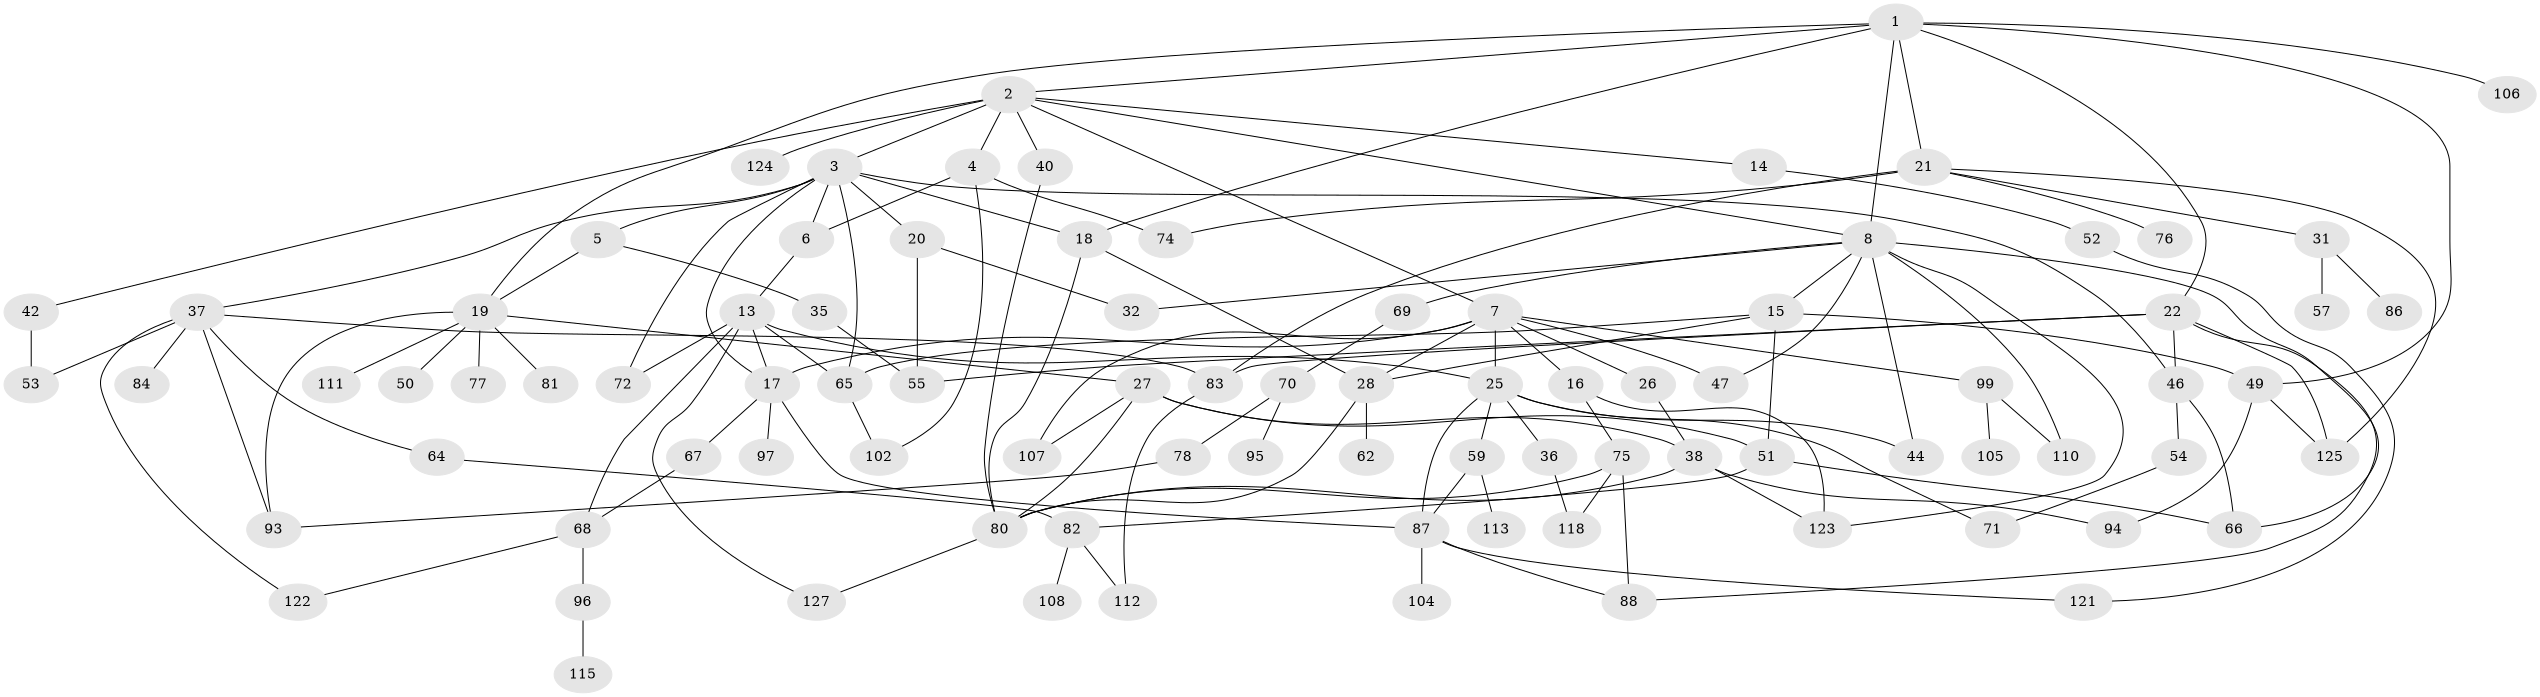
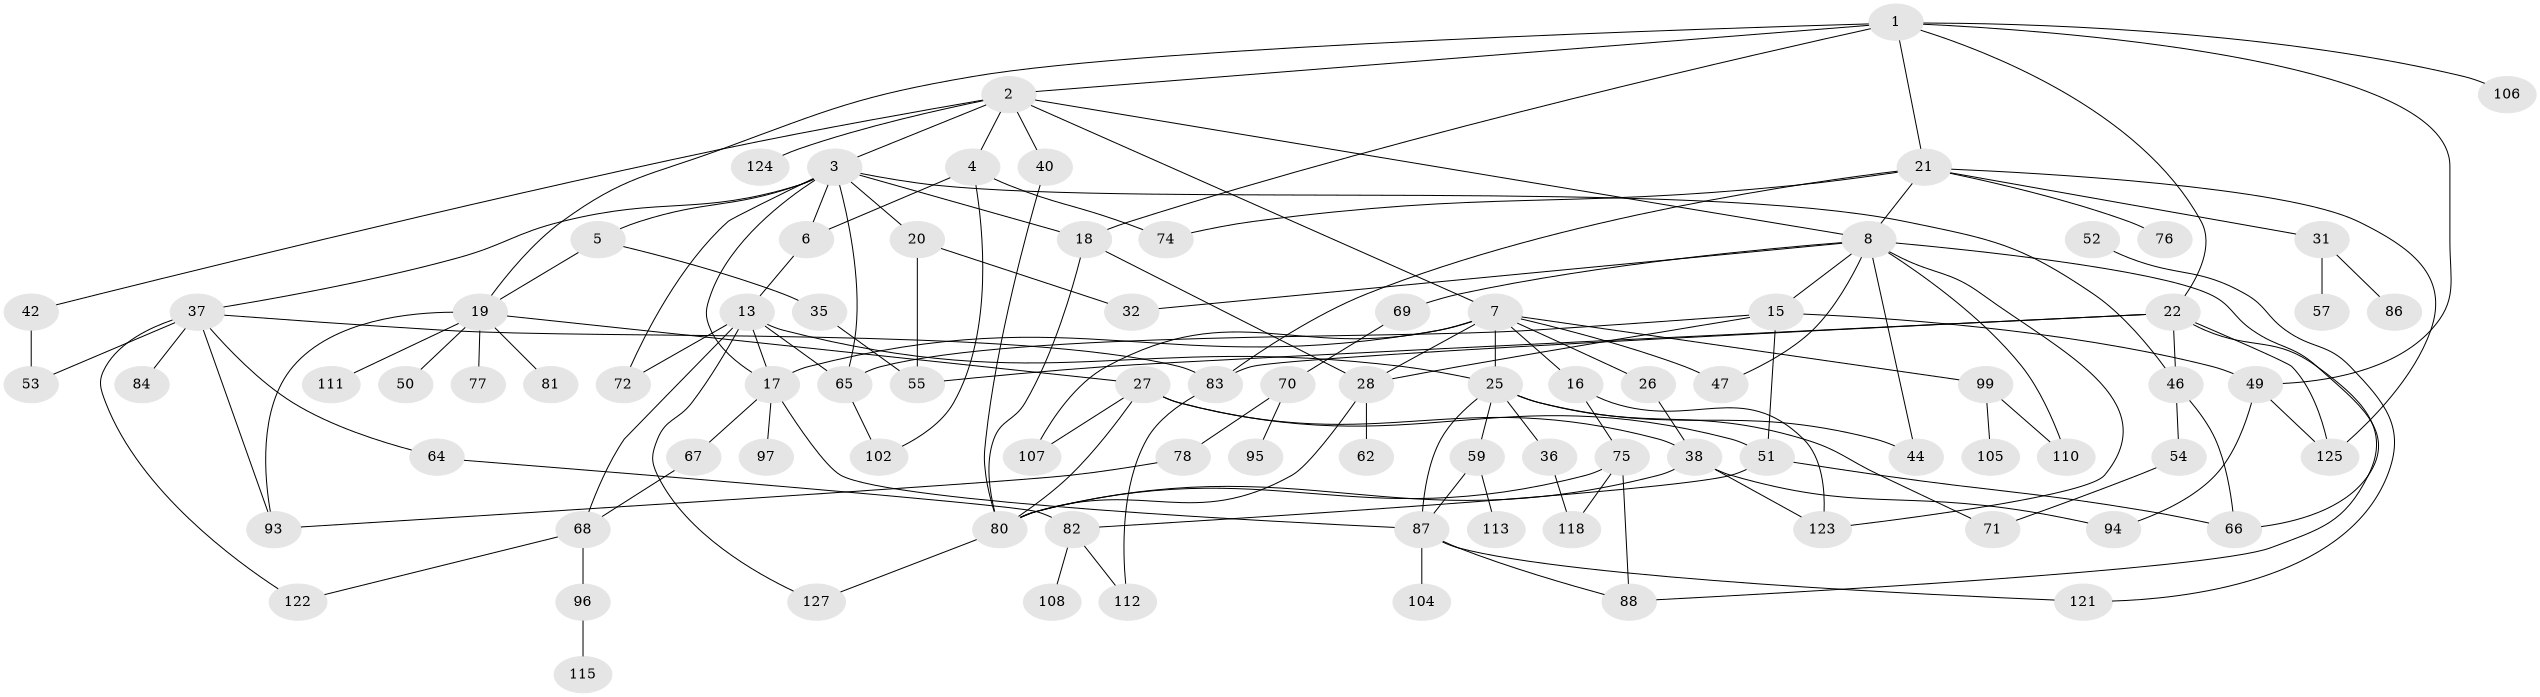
(1882, 131) -> (1897, 203)
(1759, 167) -> none
